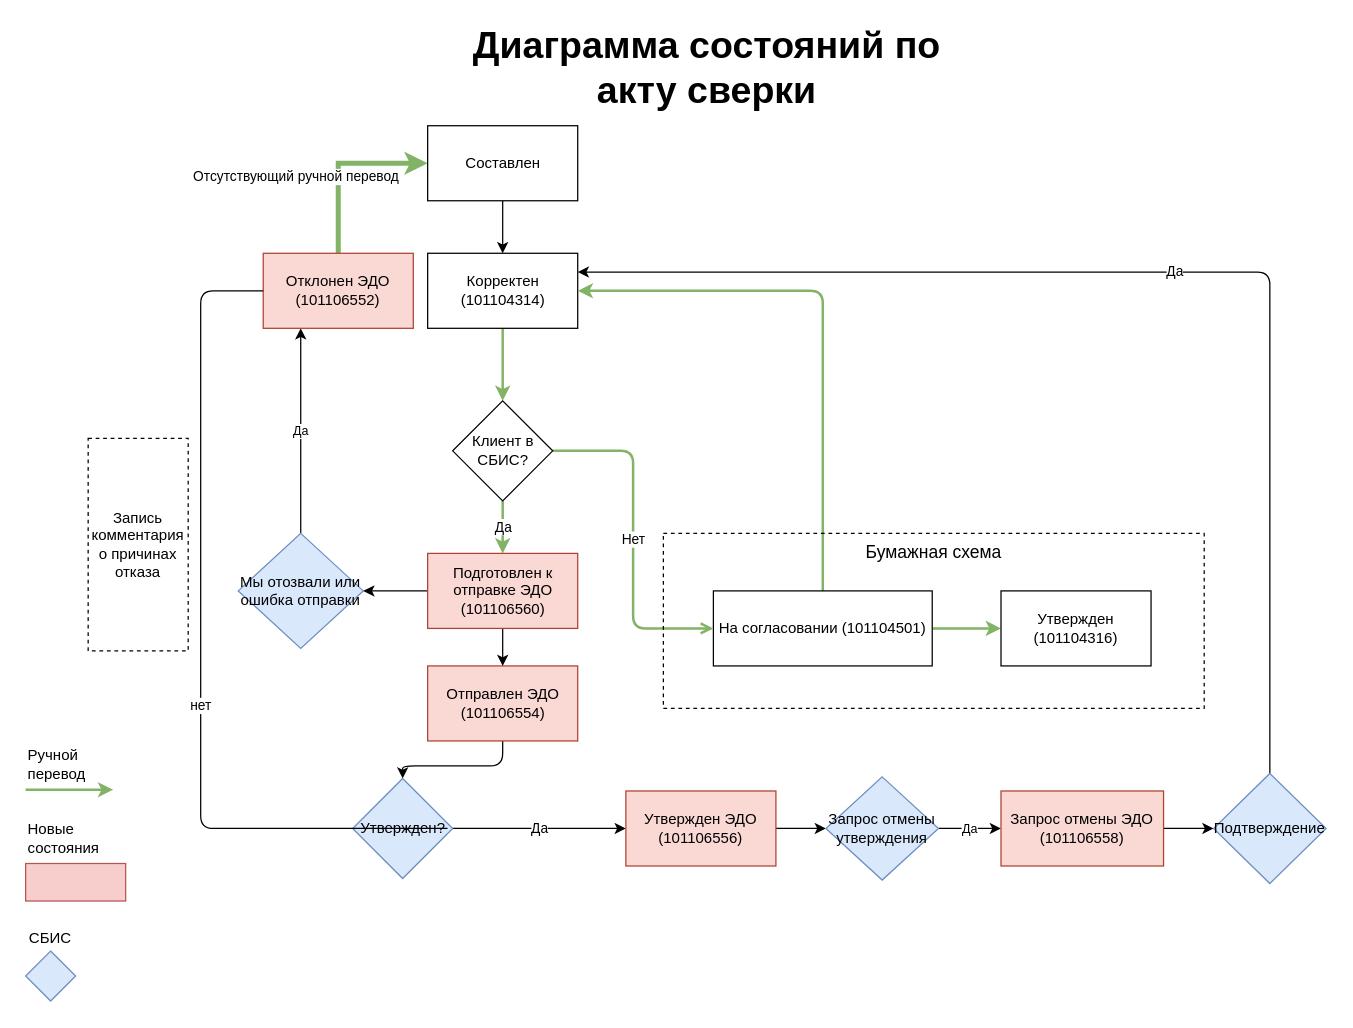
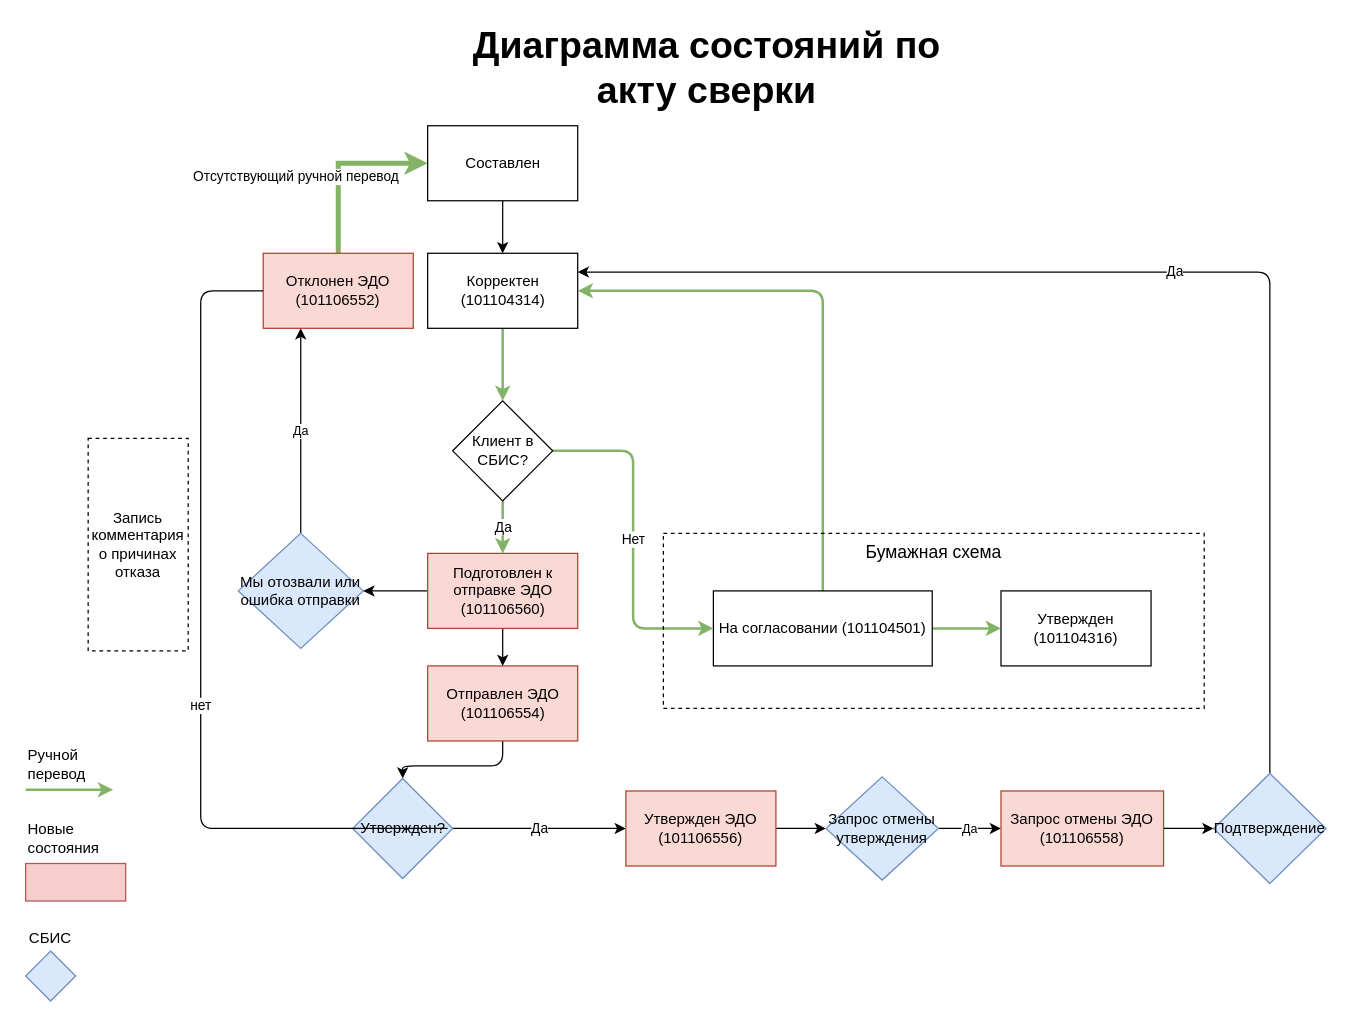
(702, 628) -> (701, 628)
